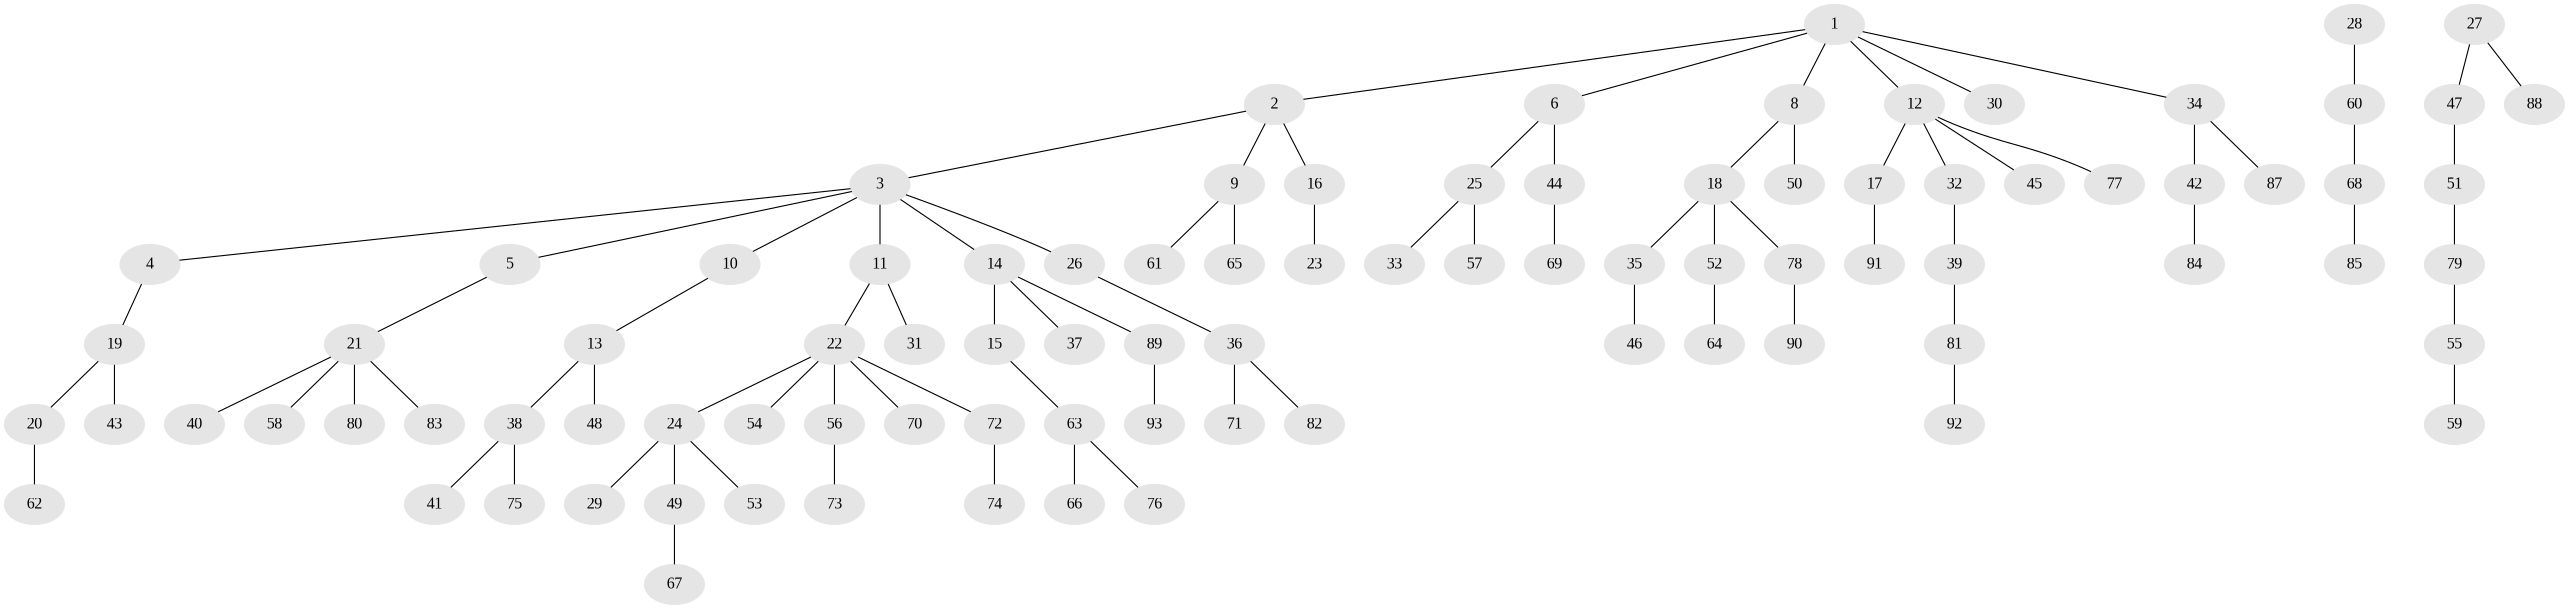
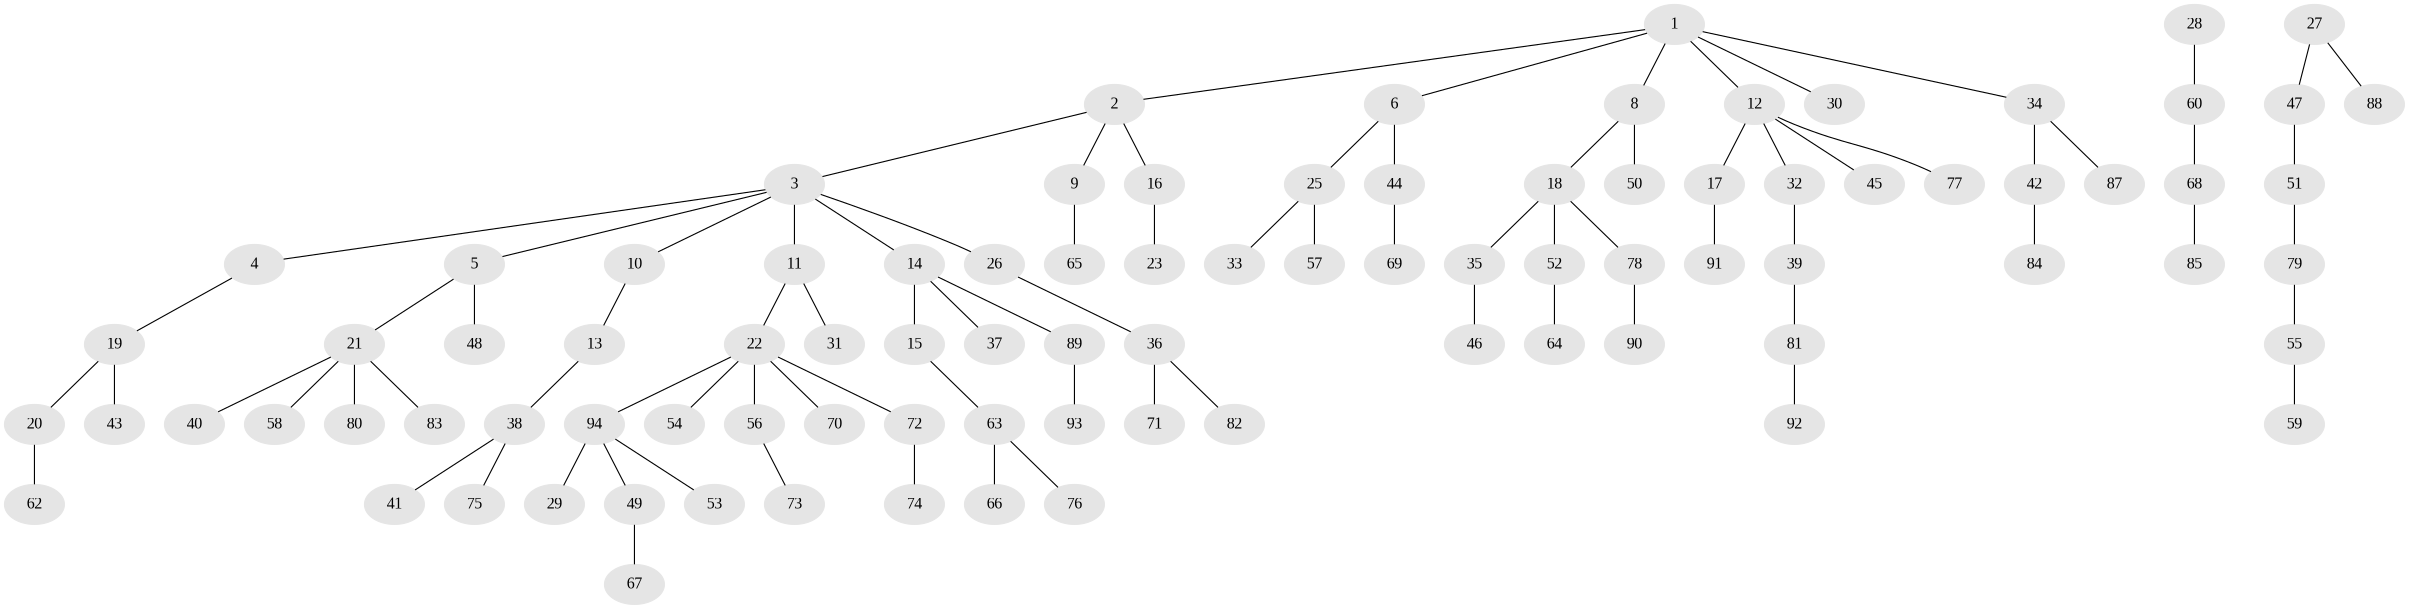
(1154, 264) -> none
(594, 385) -> (474, 305)
(674, 424) -> (594, 424)
